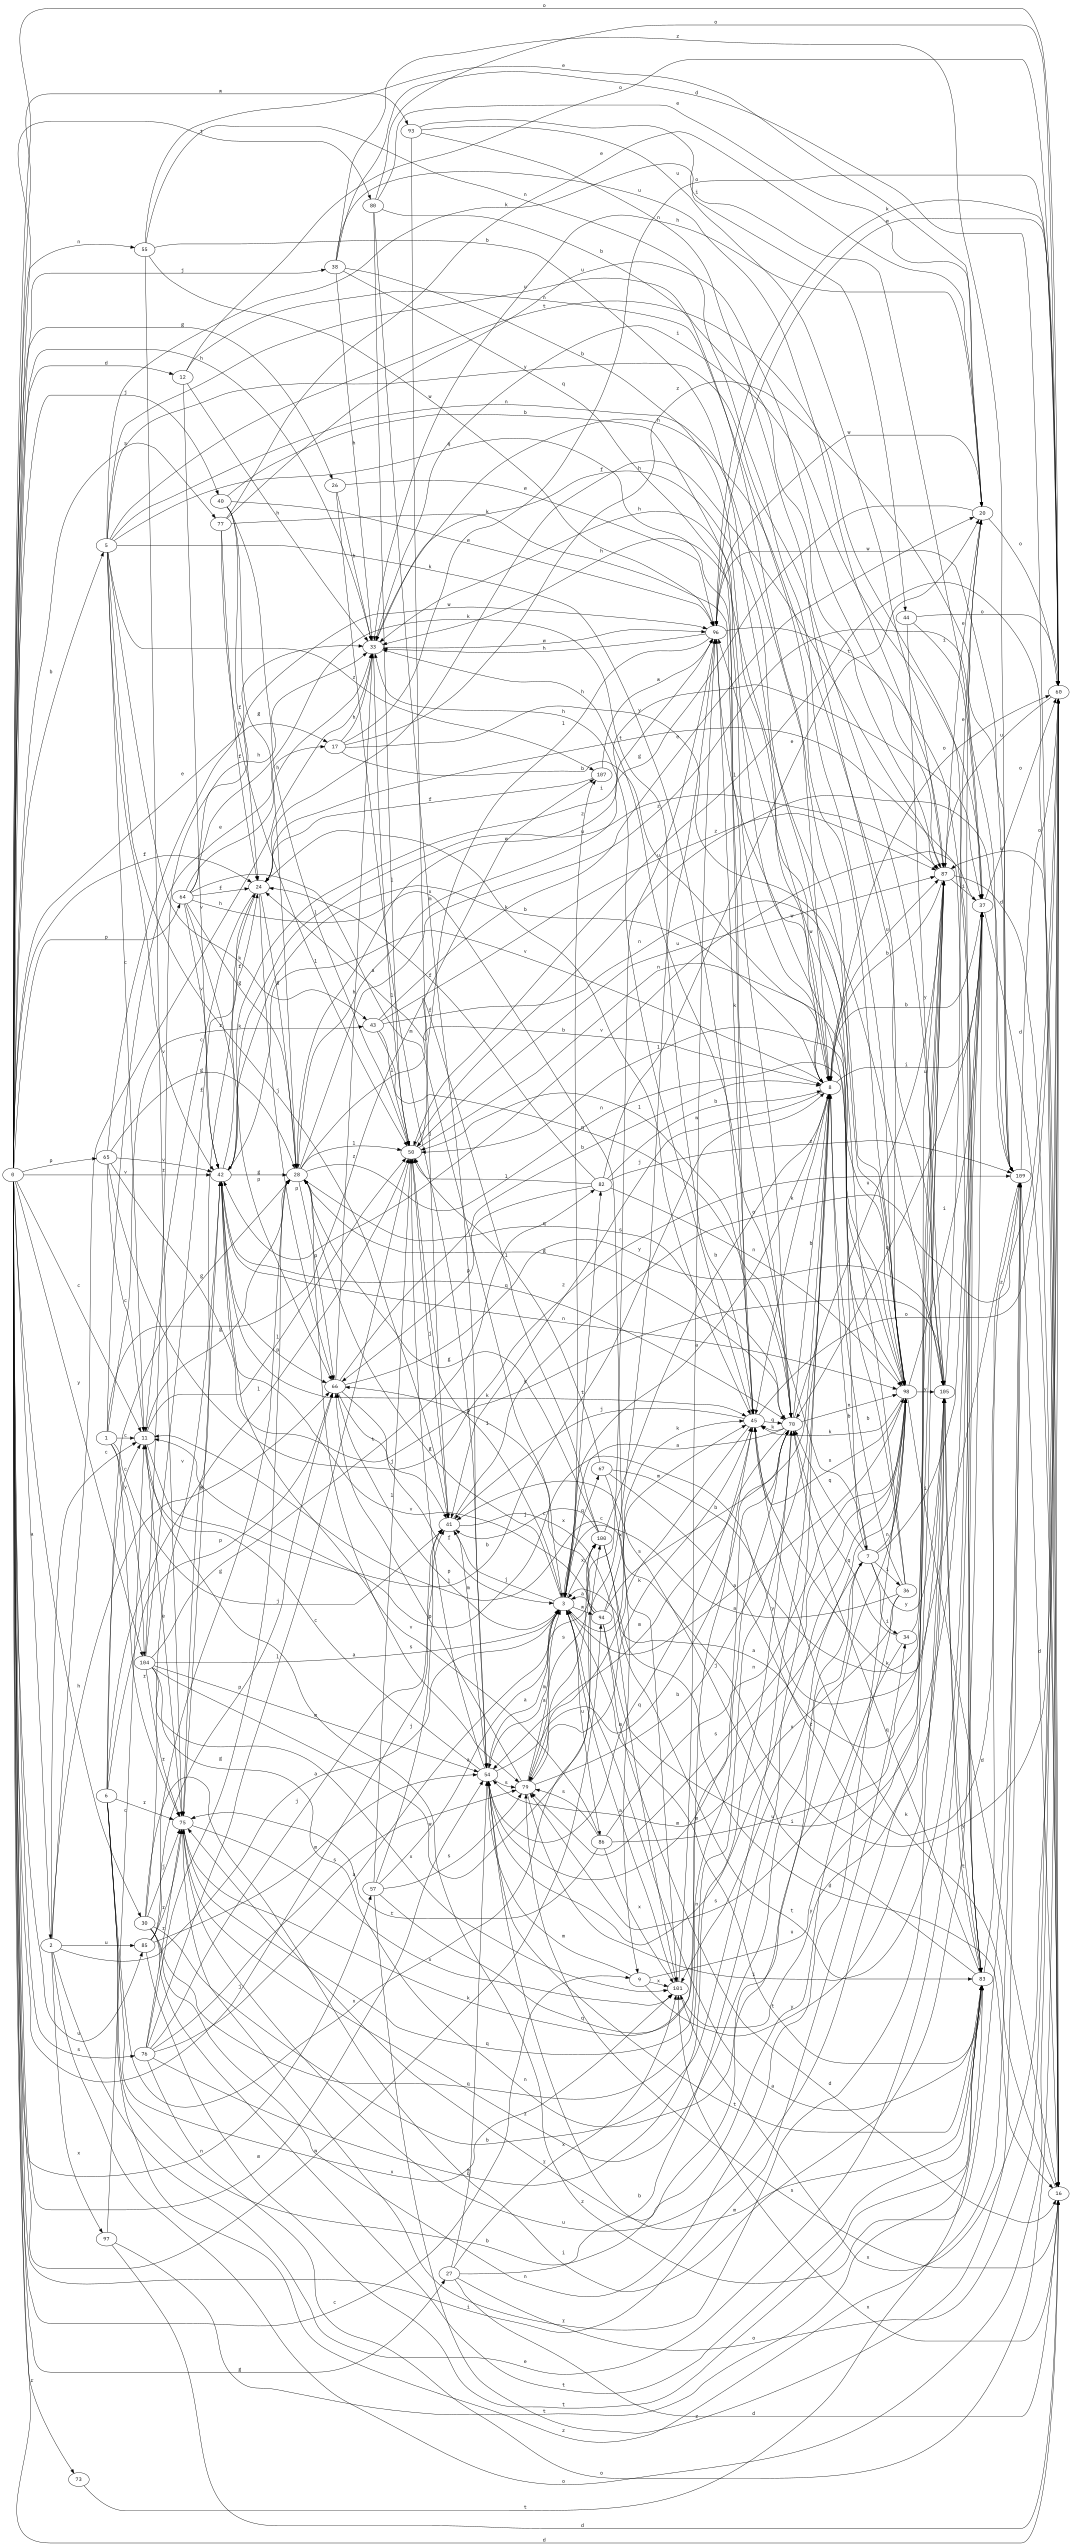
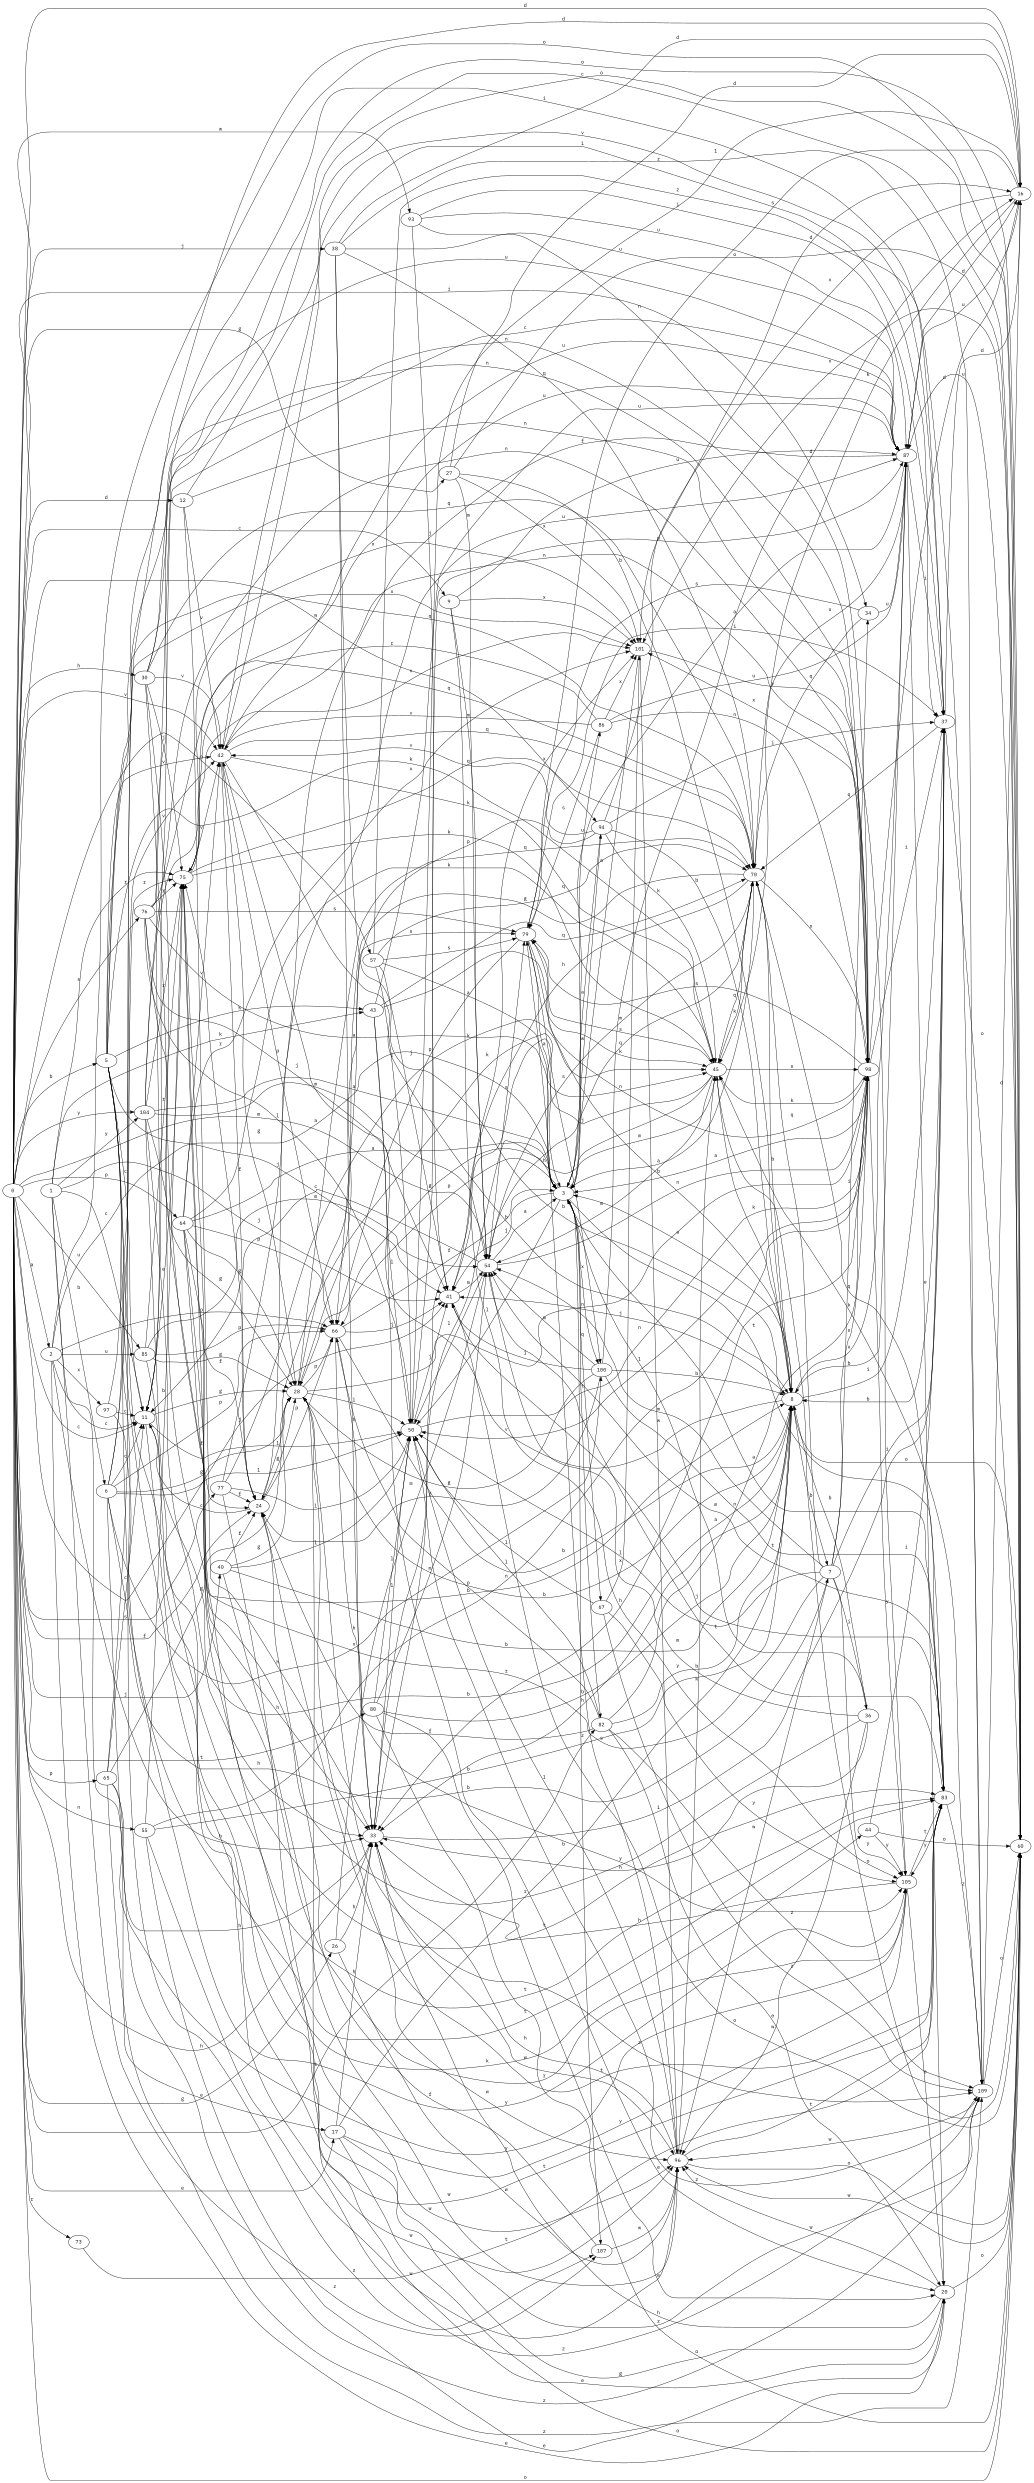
(887, 209) -> (849, 2163)
(164, 1170) -> (164, 1391)
none -> (78, 1339)
(391, 1436) -> (35, 2121)
(626, 1734) -> (629, 1156)
